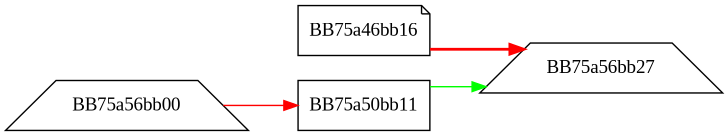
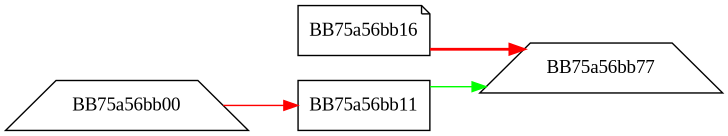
(364, 31) -> (364, 31)
(601, 68) -> (601, 68)
(364, 105) -> (364, 105)
